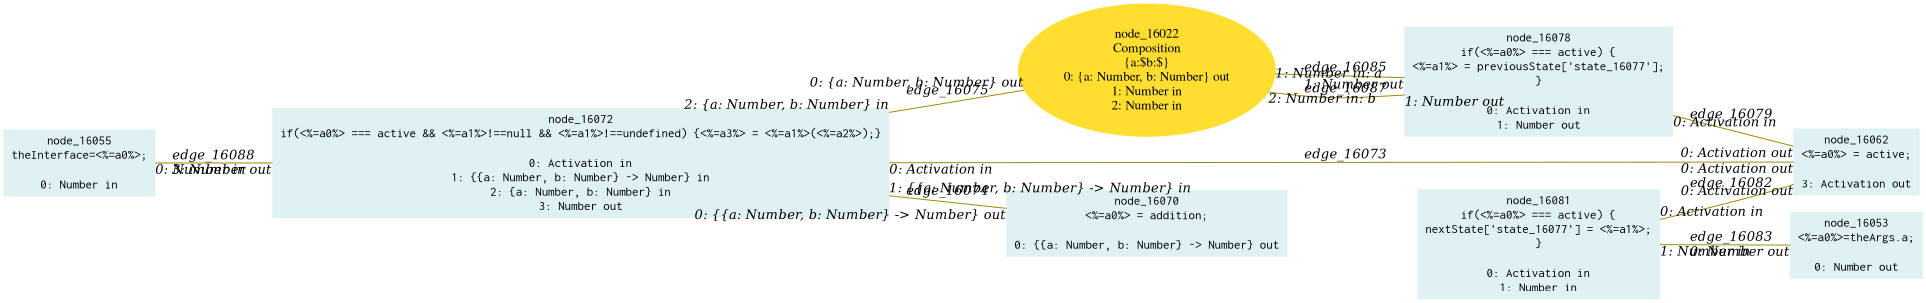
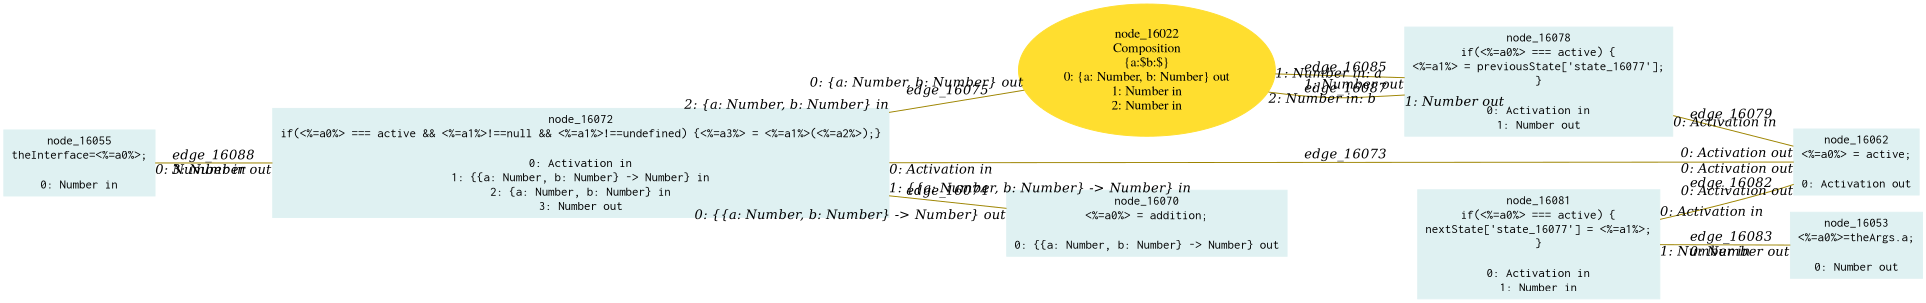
(1856, 162) -> (1856, 162)
